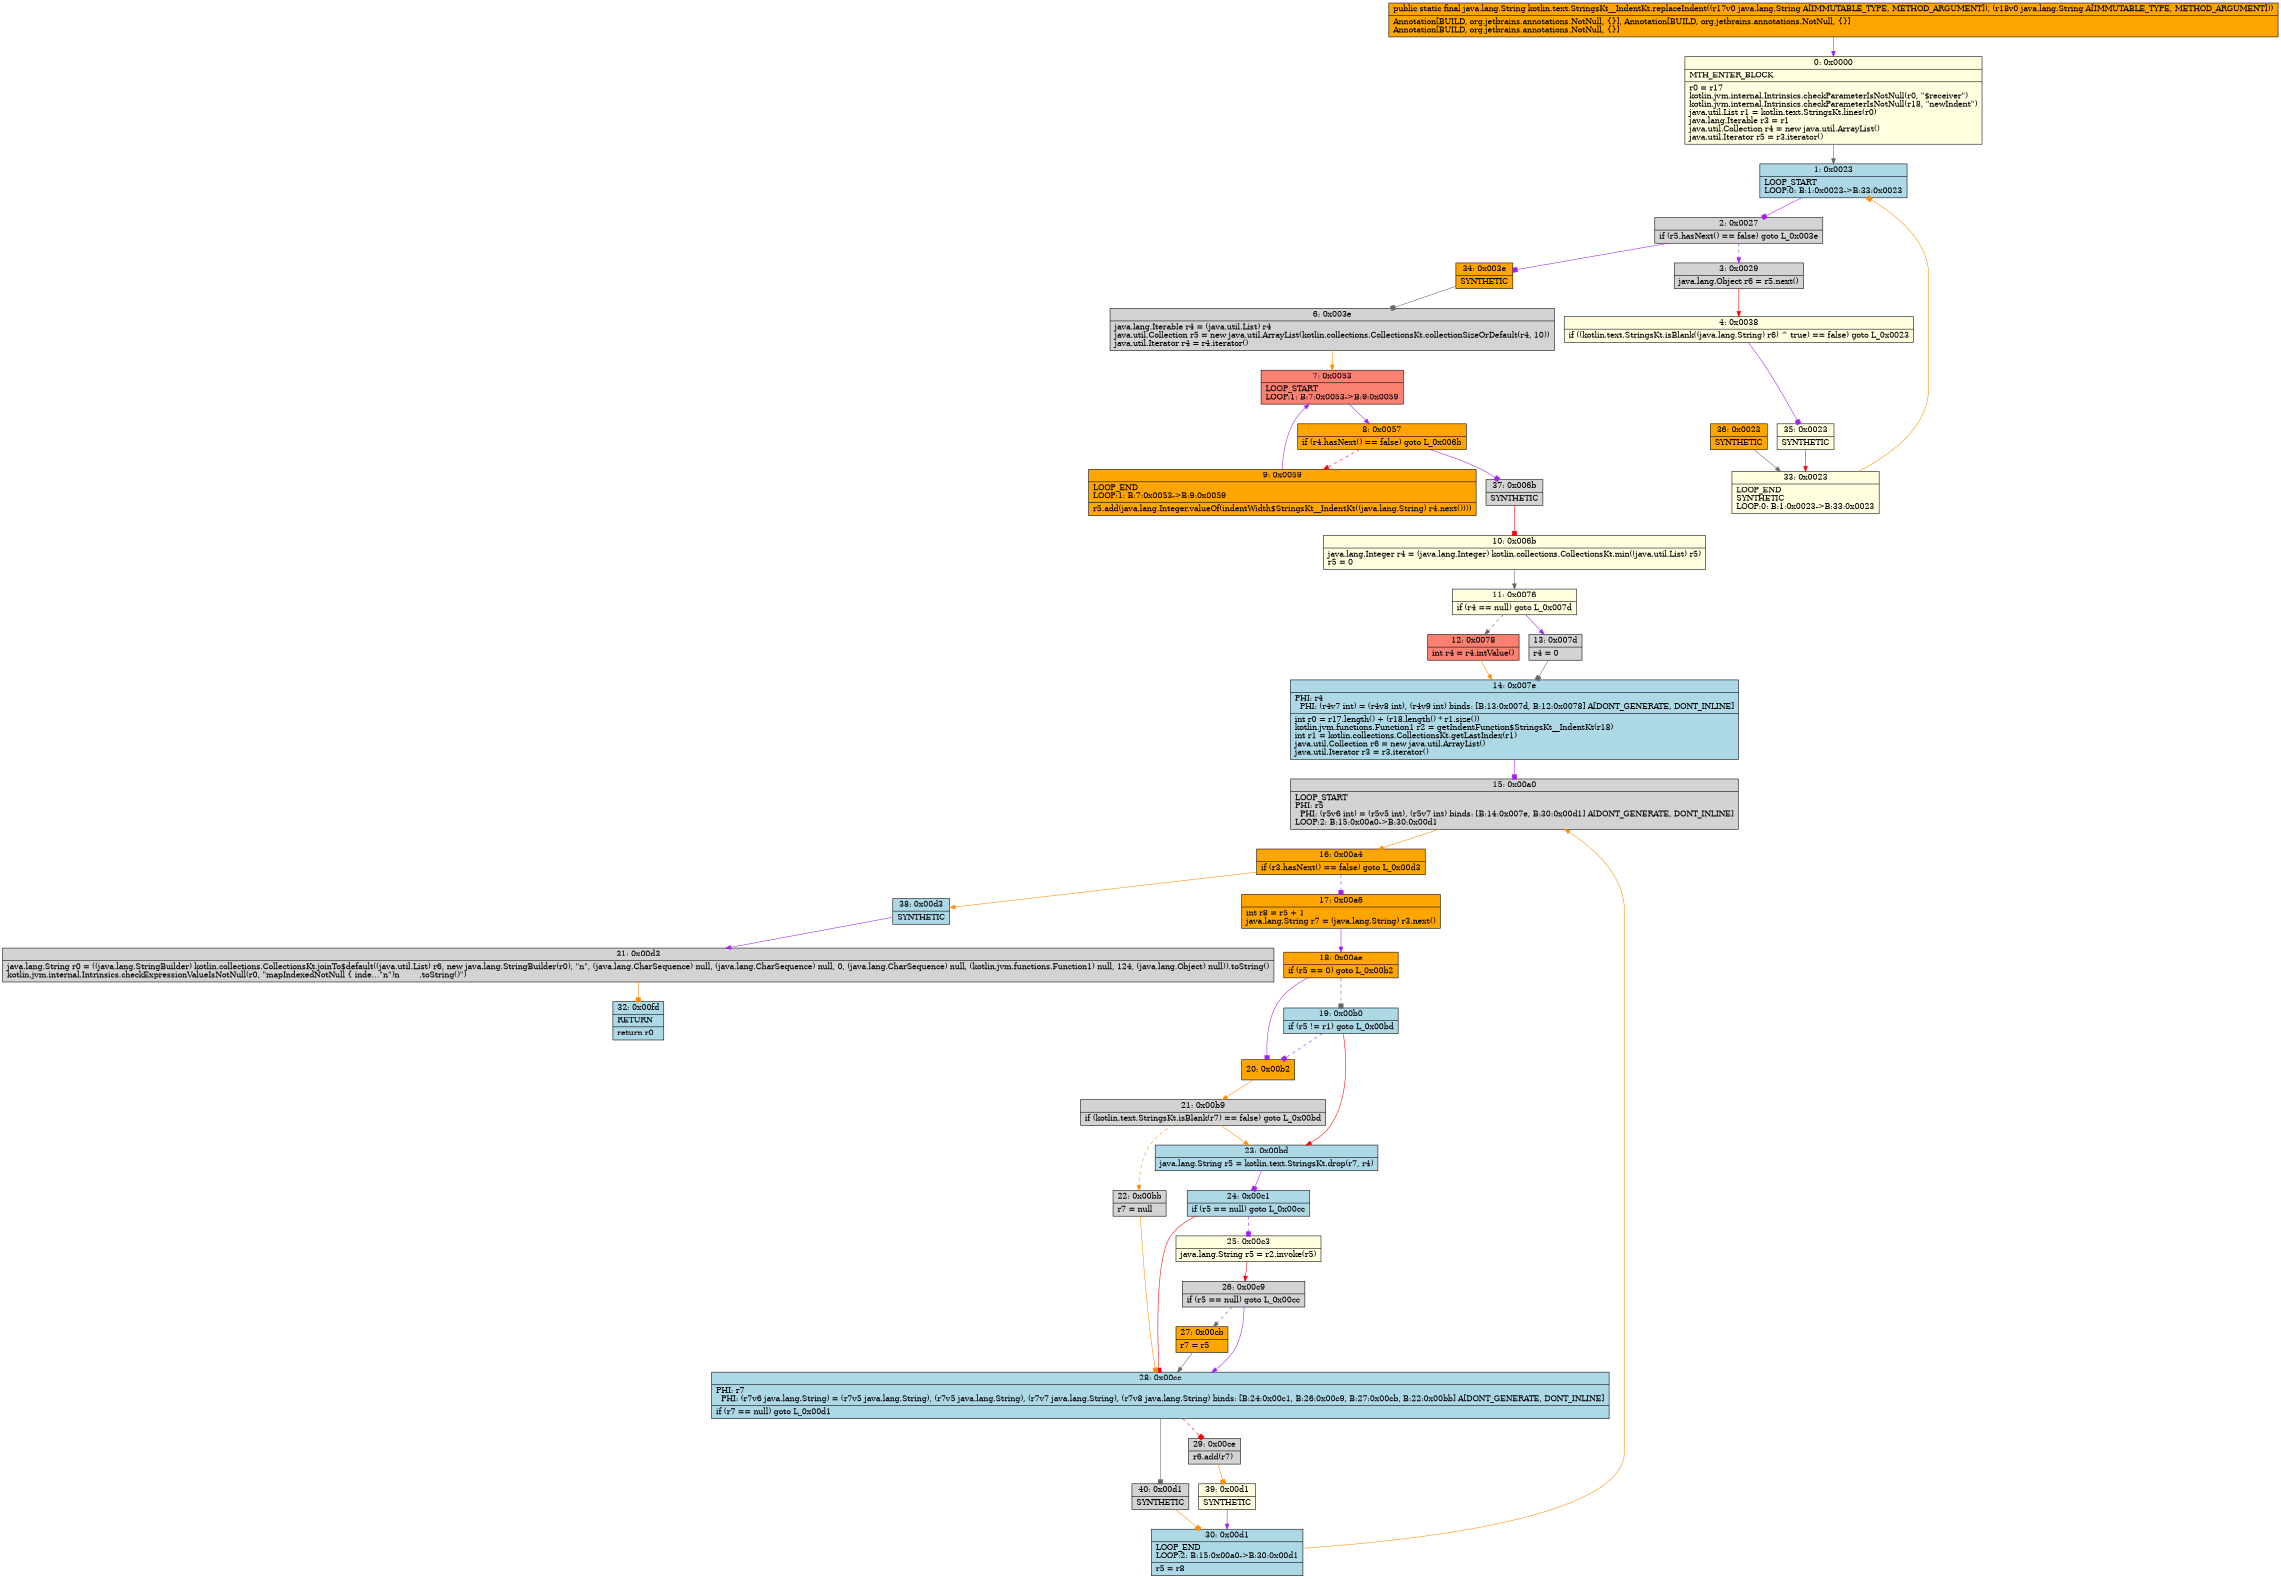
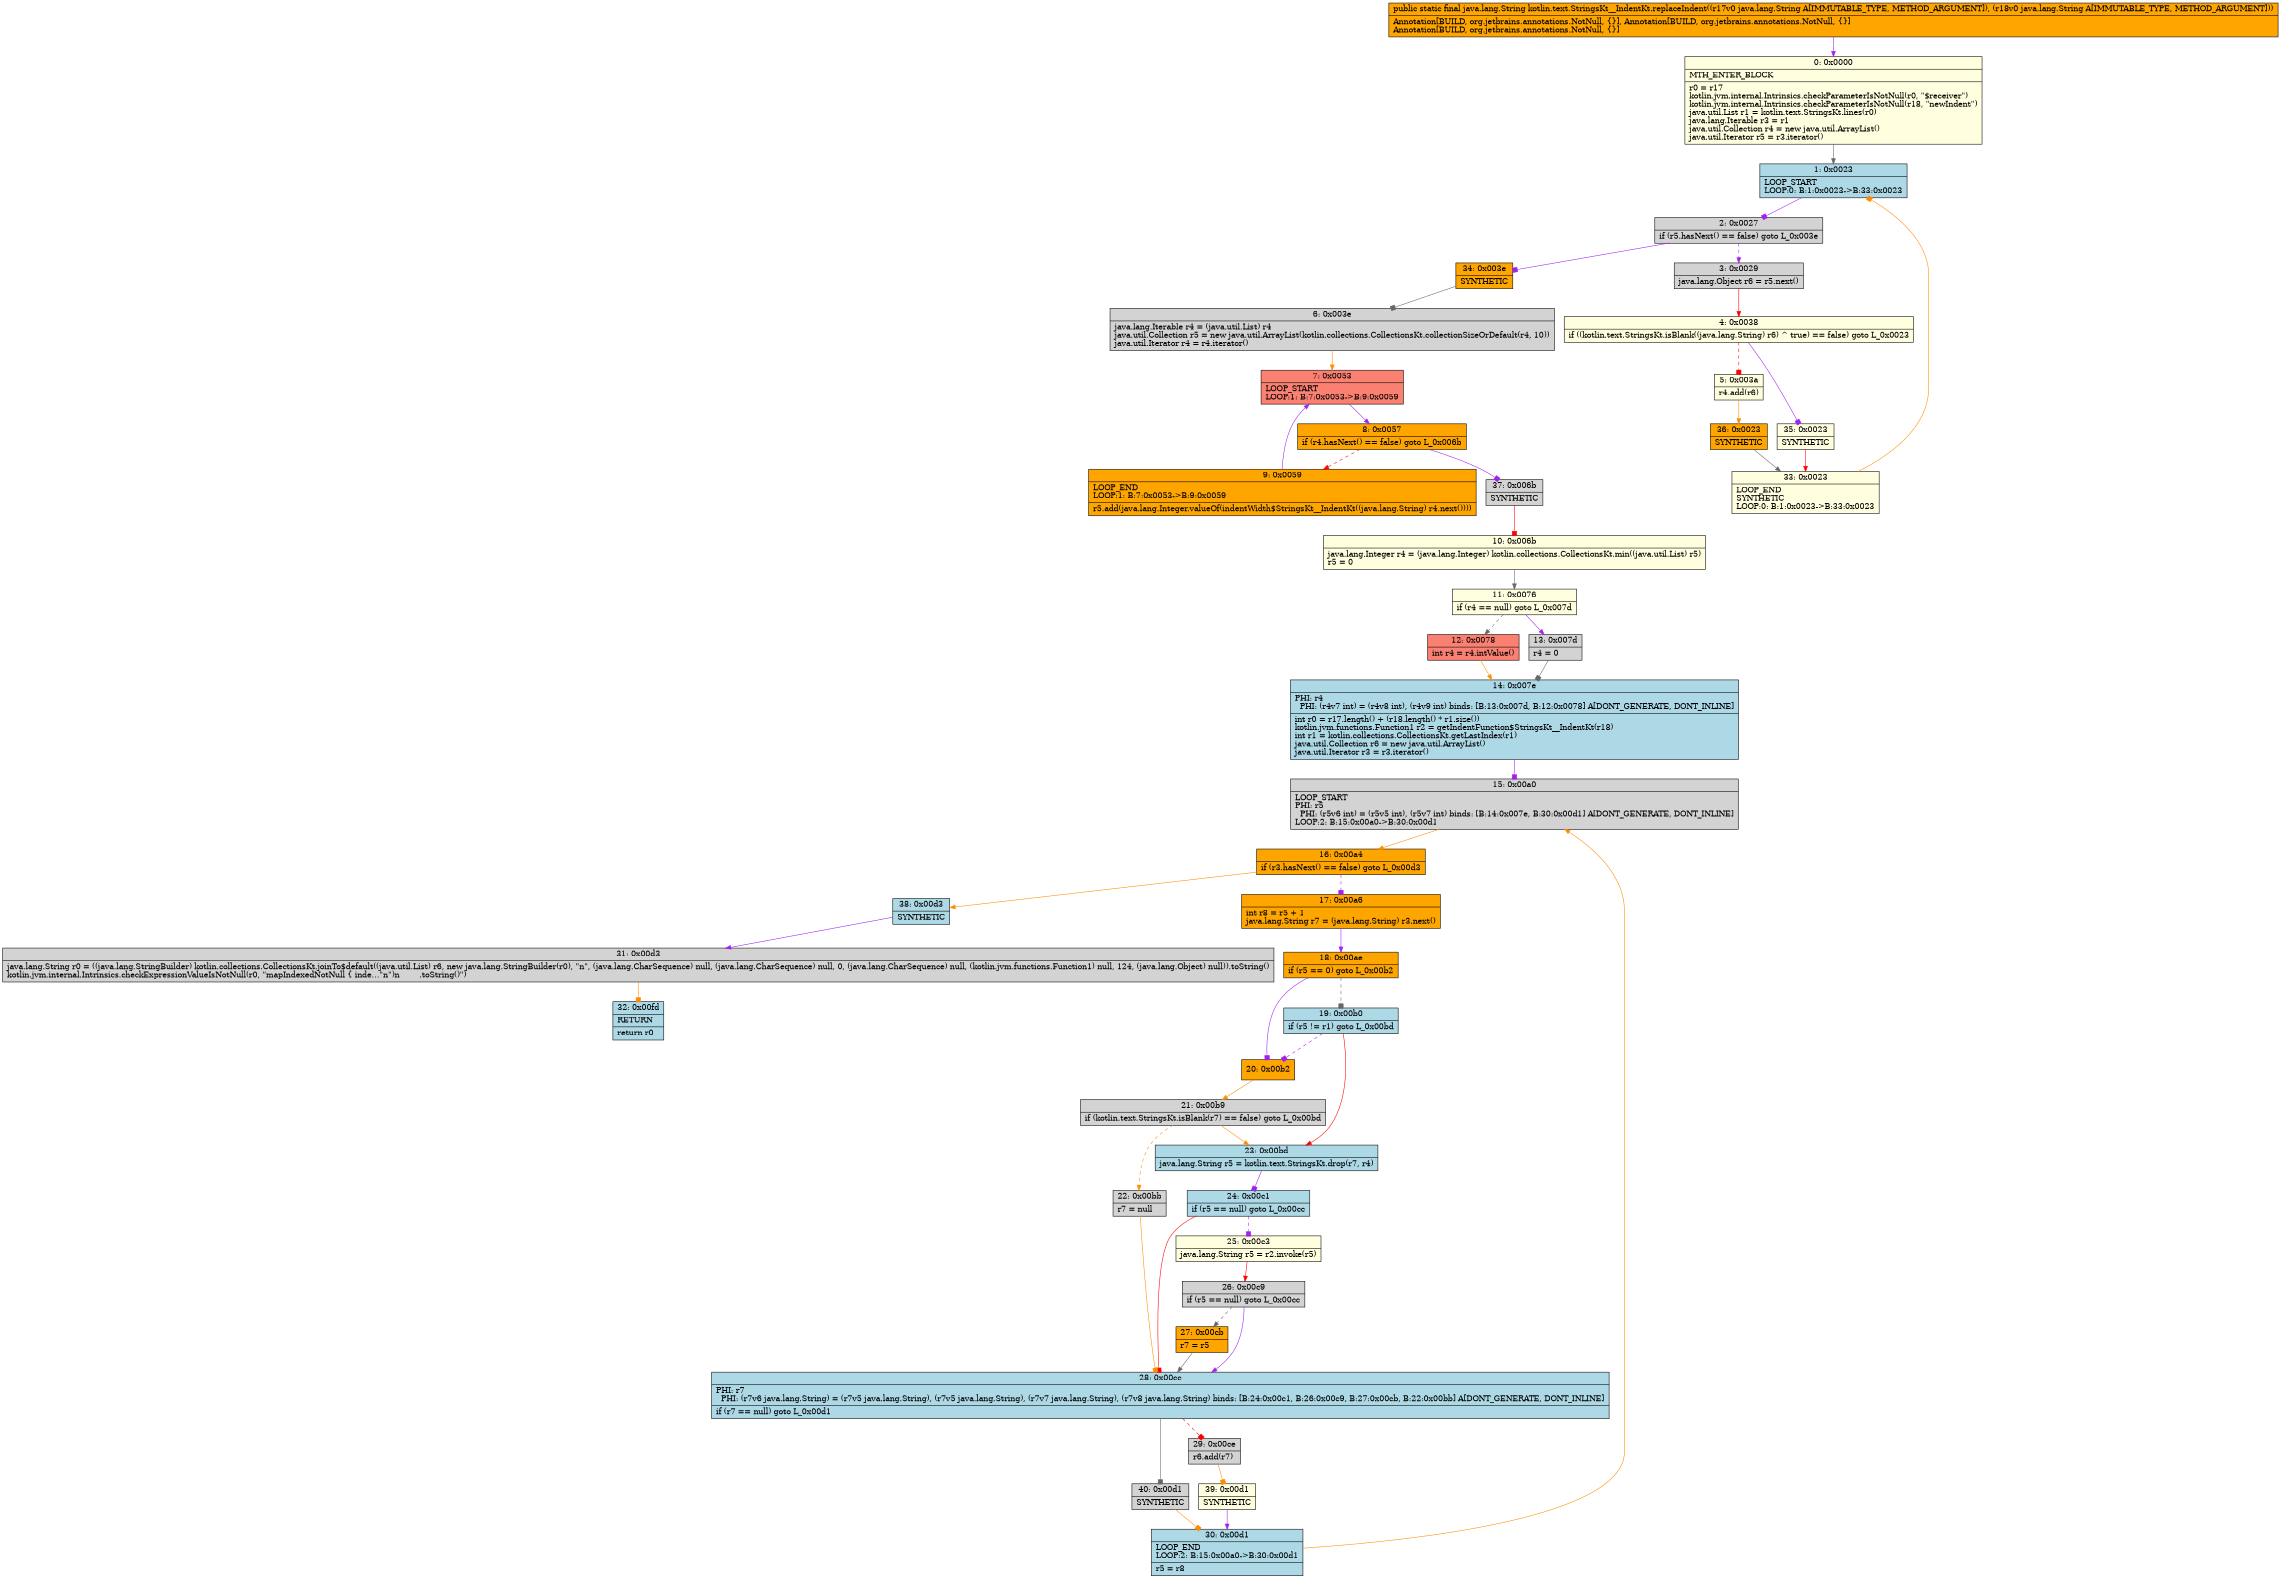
none -> (1739, 387)
